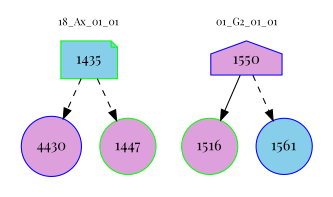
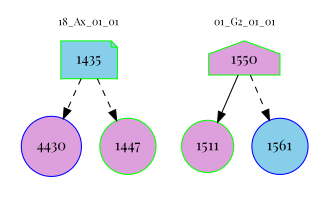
(246, 60) -> (244, 60)
(210, 146) -> (208, 146)
